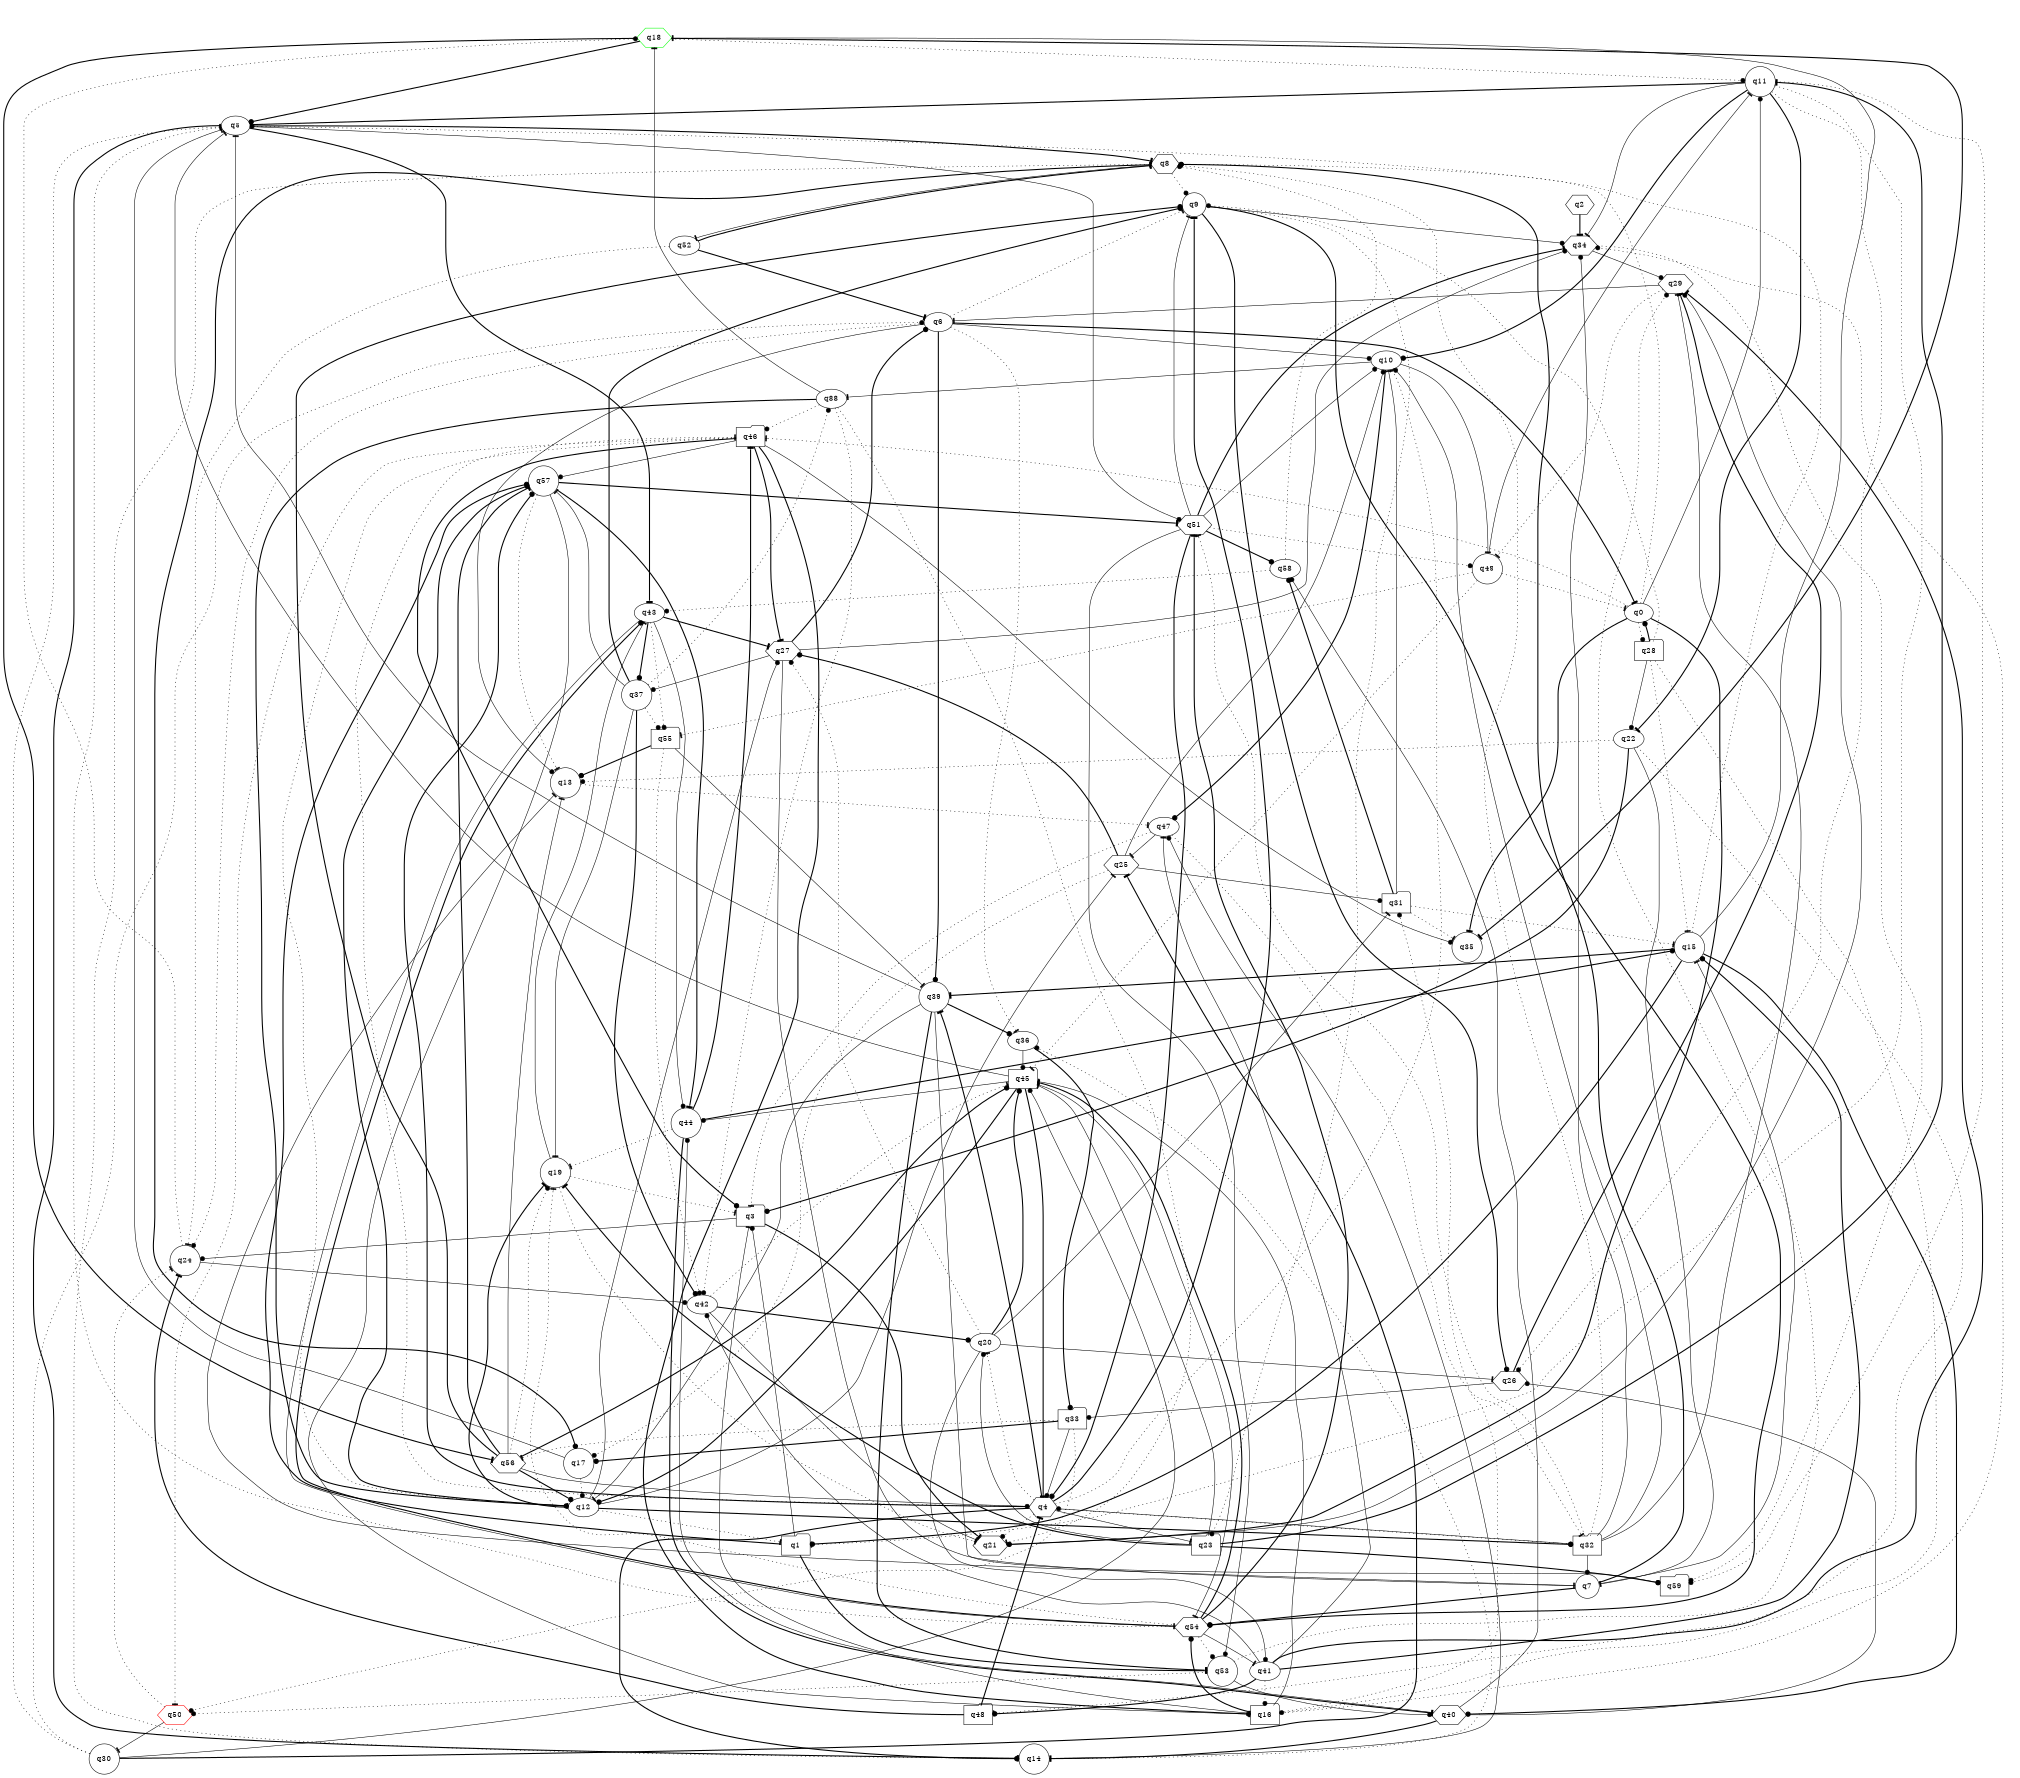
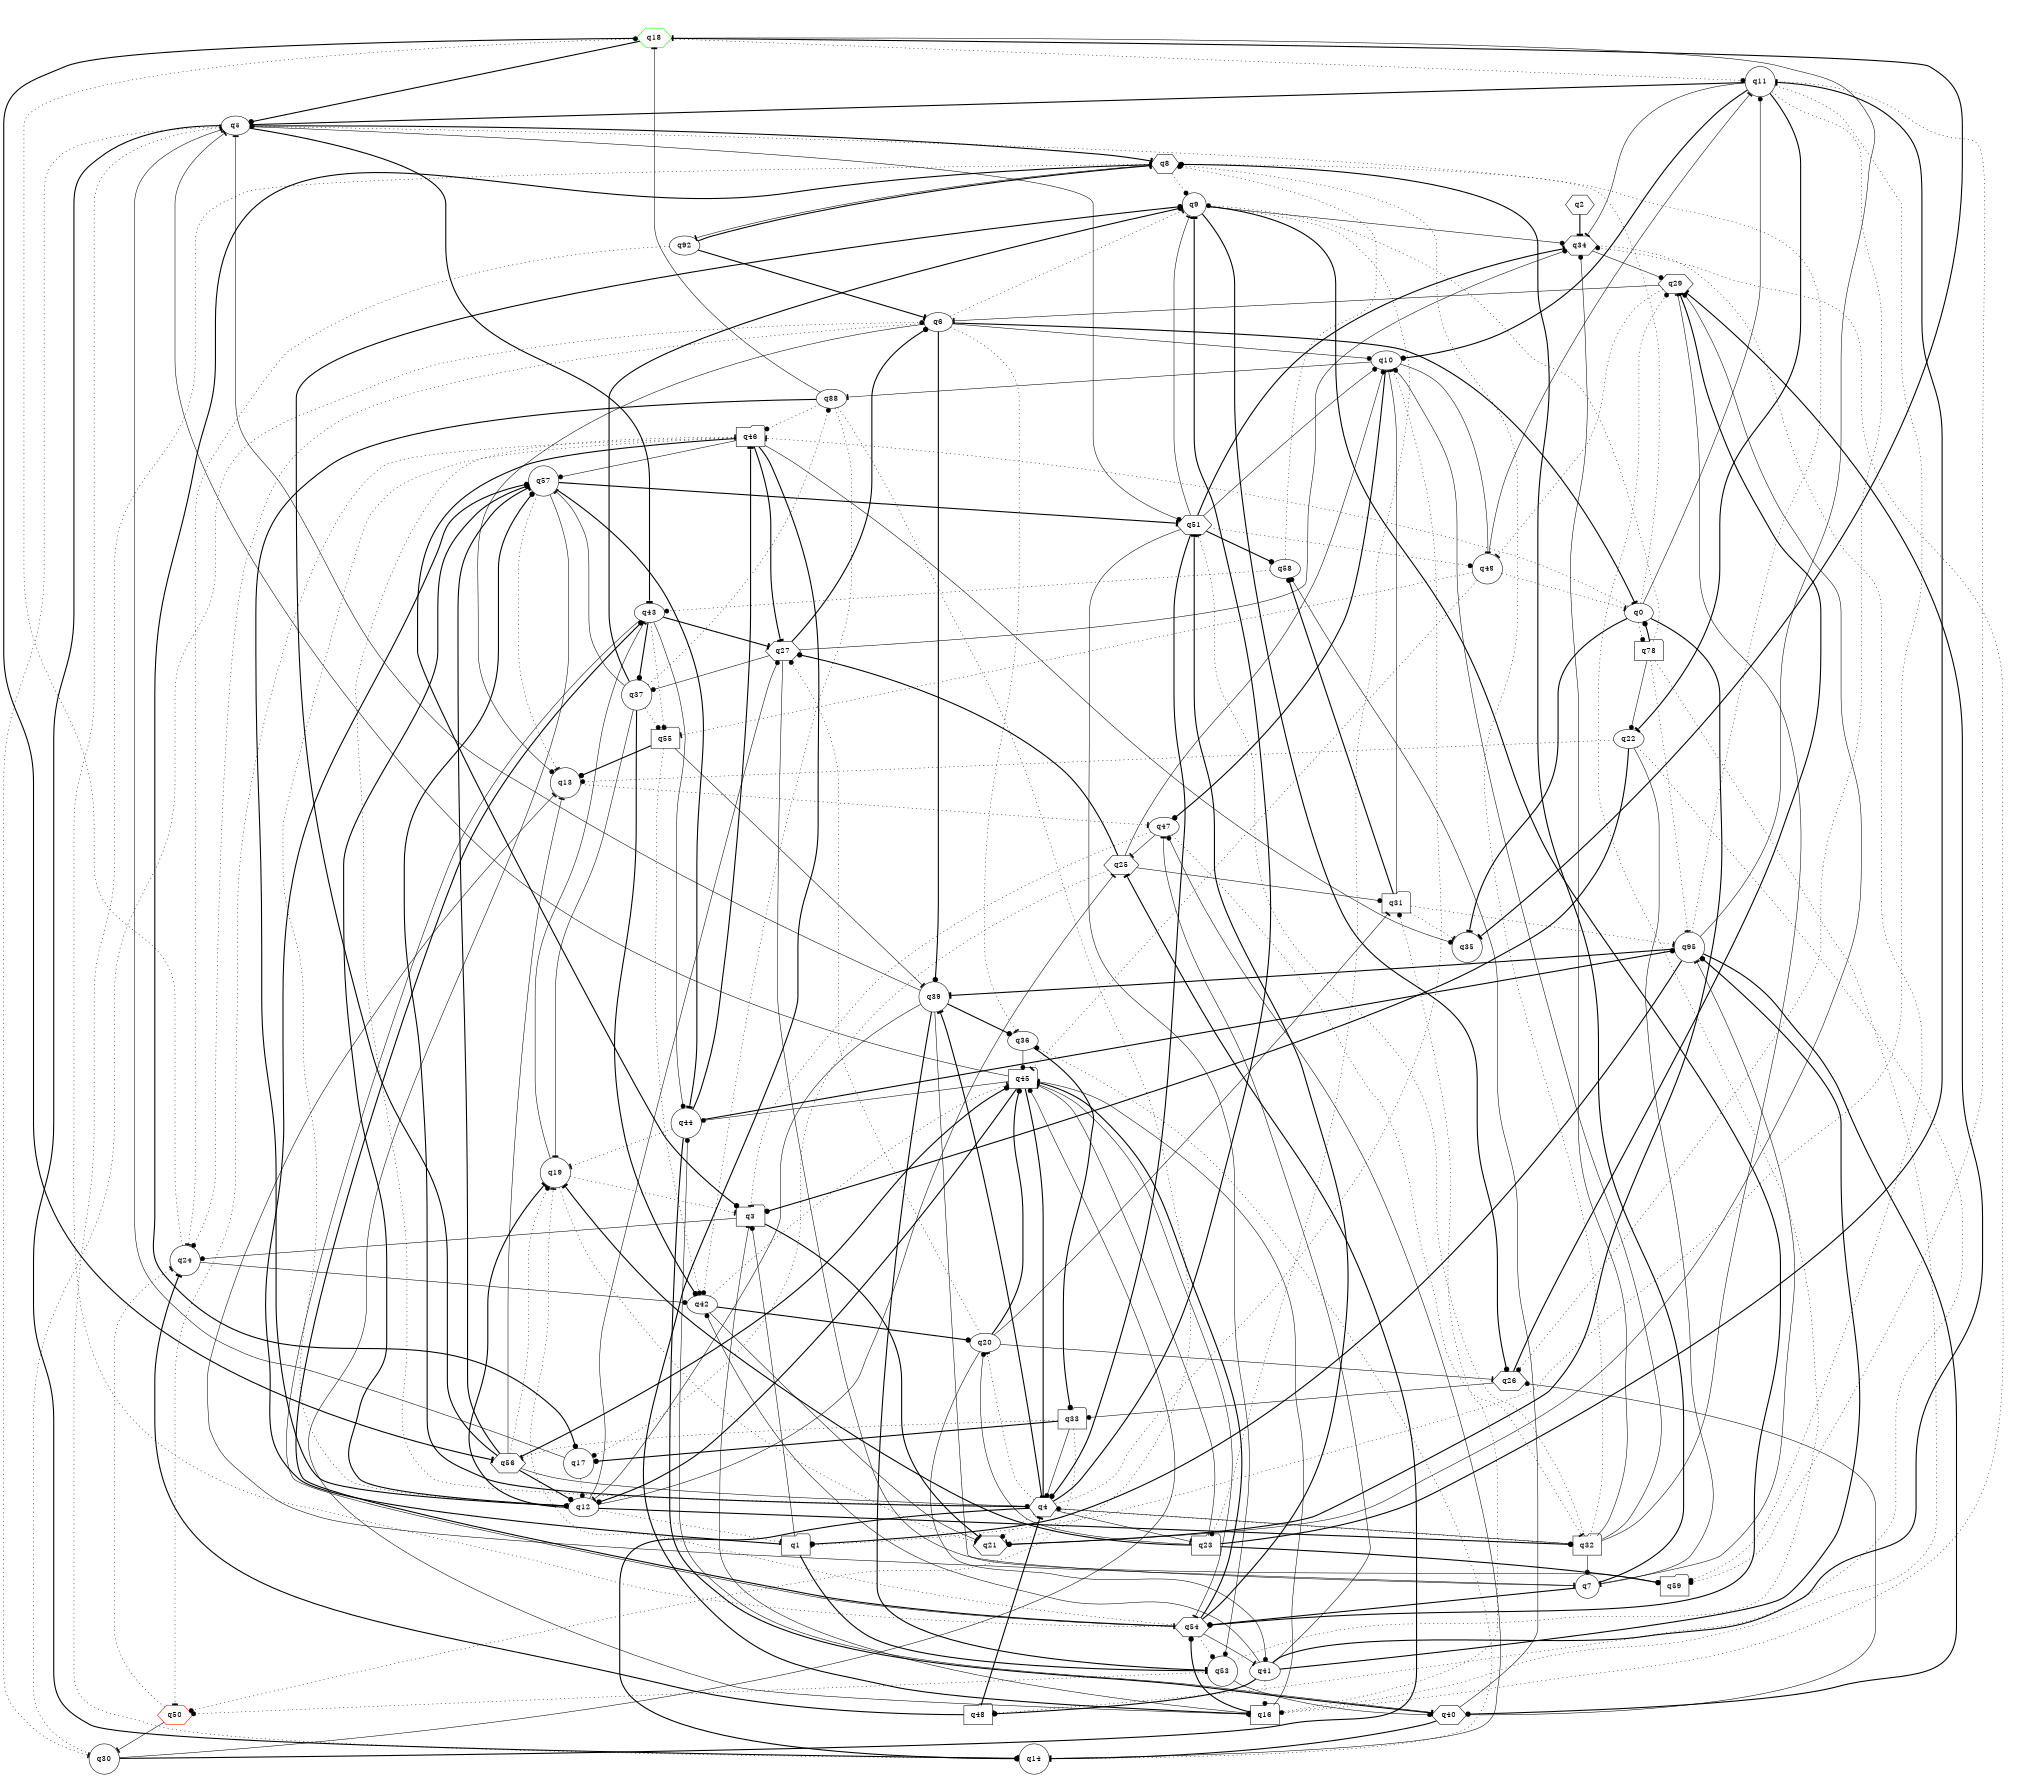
(685, 246) -> (685, 246)
(1649, 651) -> (1649, 651)
(13, 892) -> (4, 889)
(1689, 947) -> (1689, 947)
